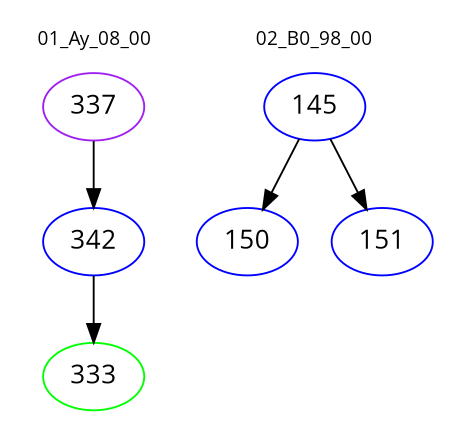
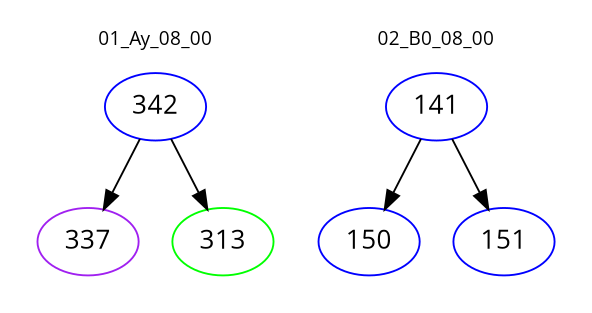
(315, 40) -> (437, 40)
(315, 107) -> (437, 107)
(94, 165) -> (126, 166)
(94, 377) -> (223, 242)
